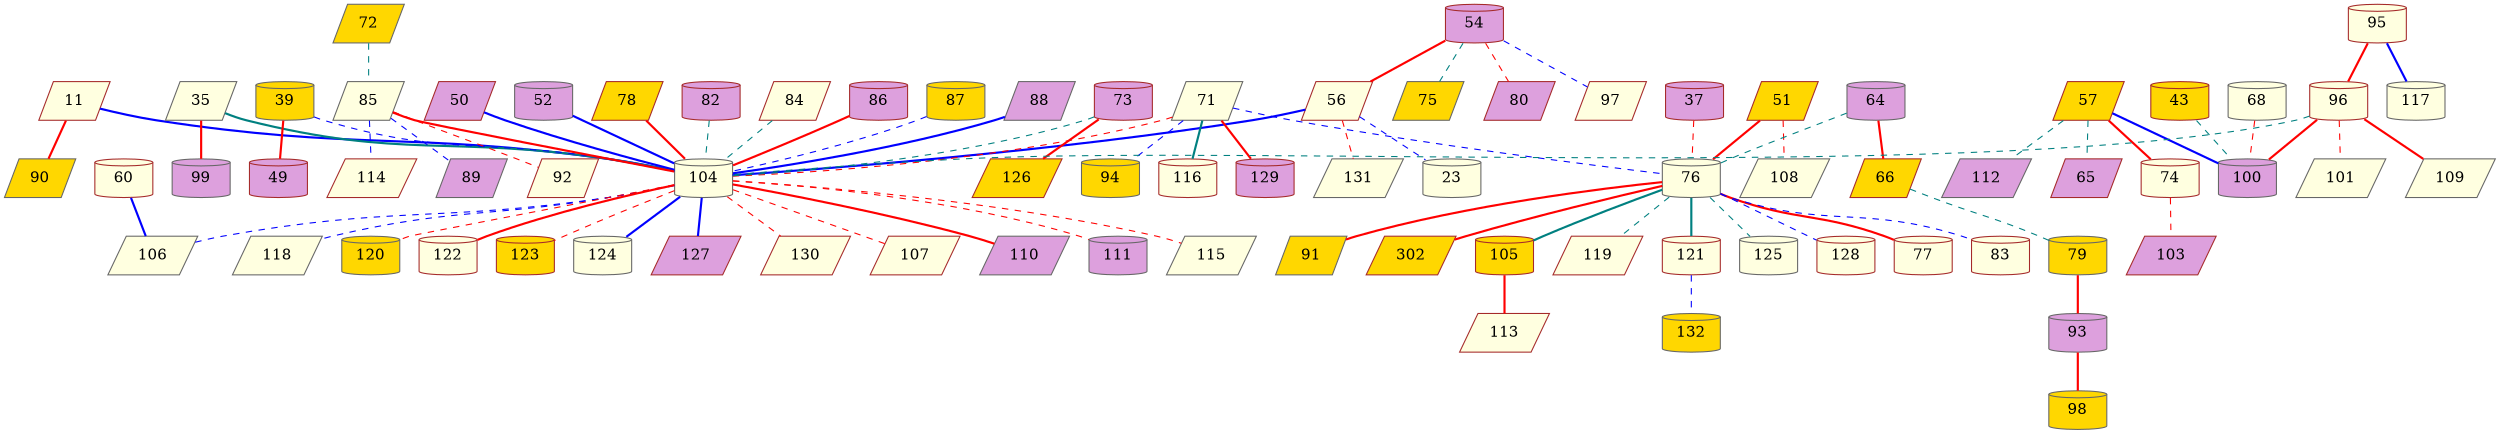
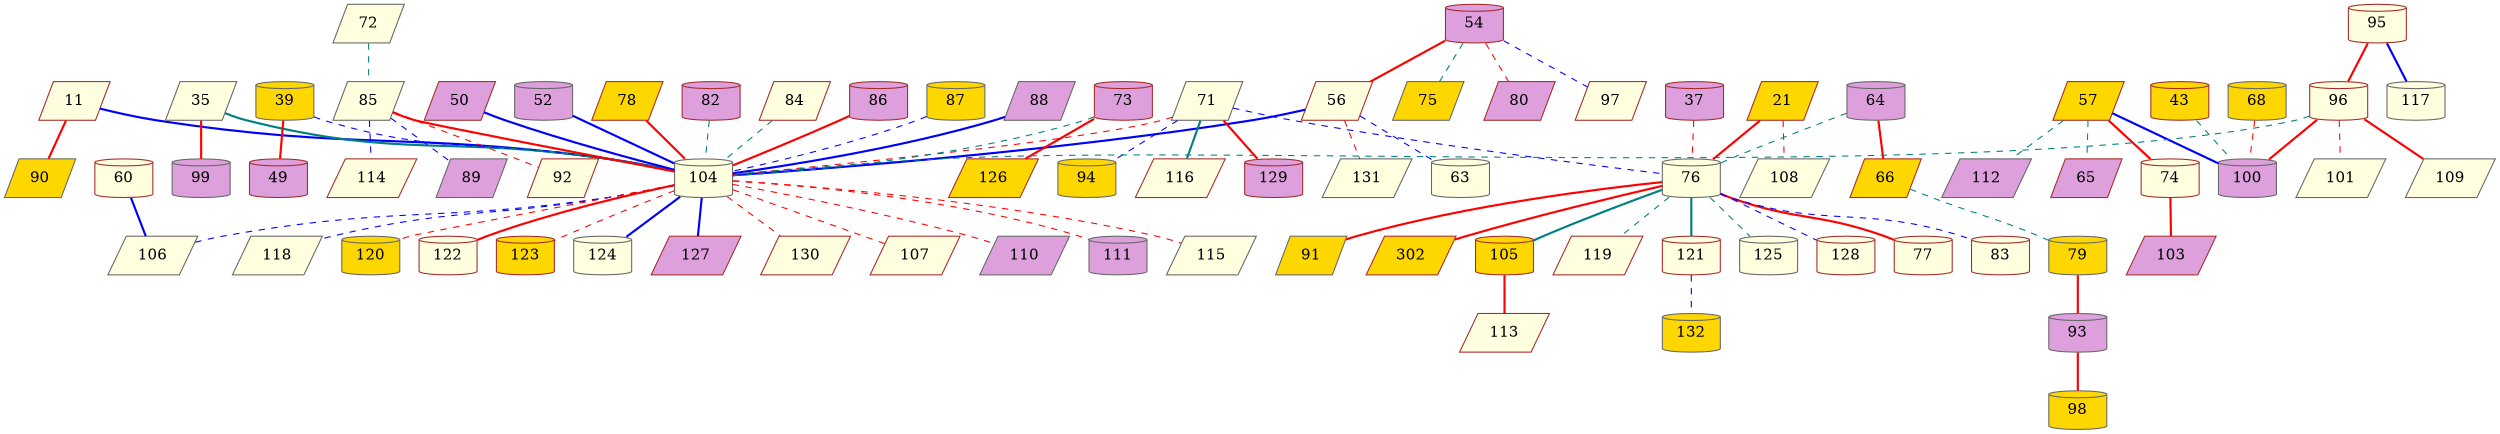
(369, 24) -> (369, 24)
(1783, 101) -> (1783, 101)
(2257, 101) -> (2257, 101)
(1188, 178) -> (1180, 178)
(1452, 178) -> (1461, 178)
(864, 211) -> (864, 211)
(2171, 217) -> (2171, 217)
